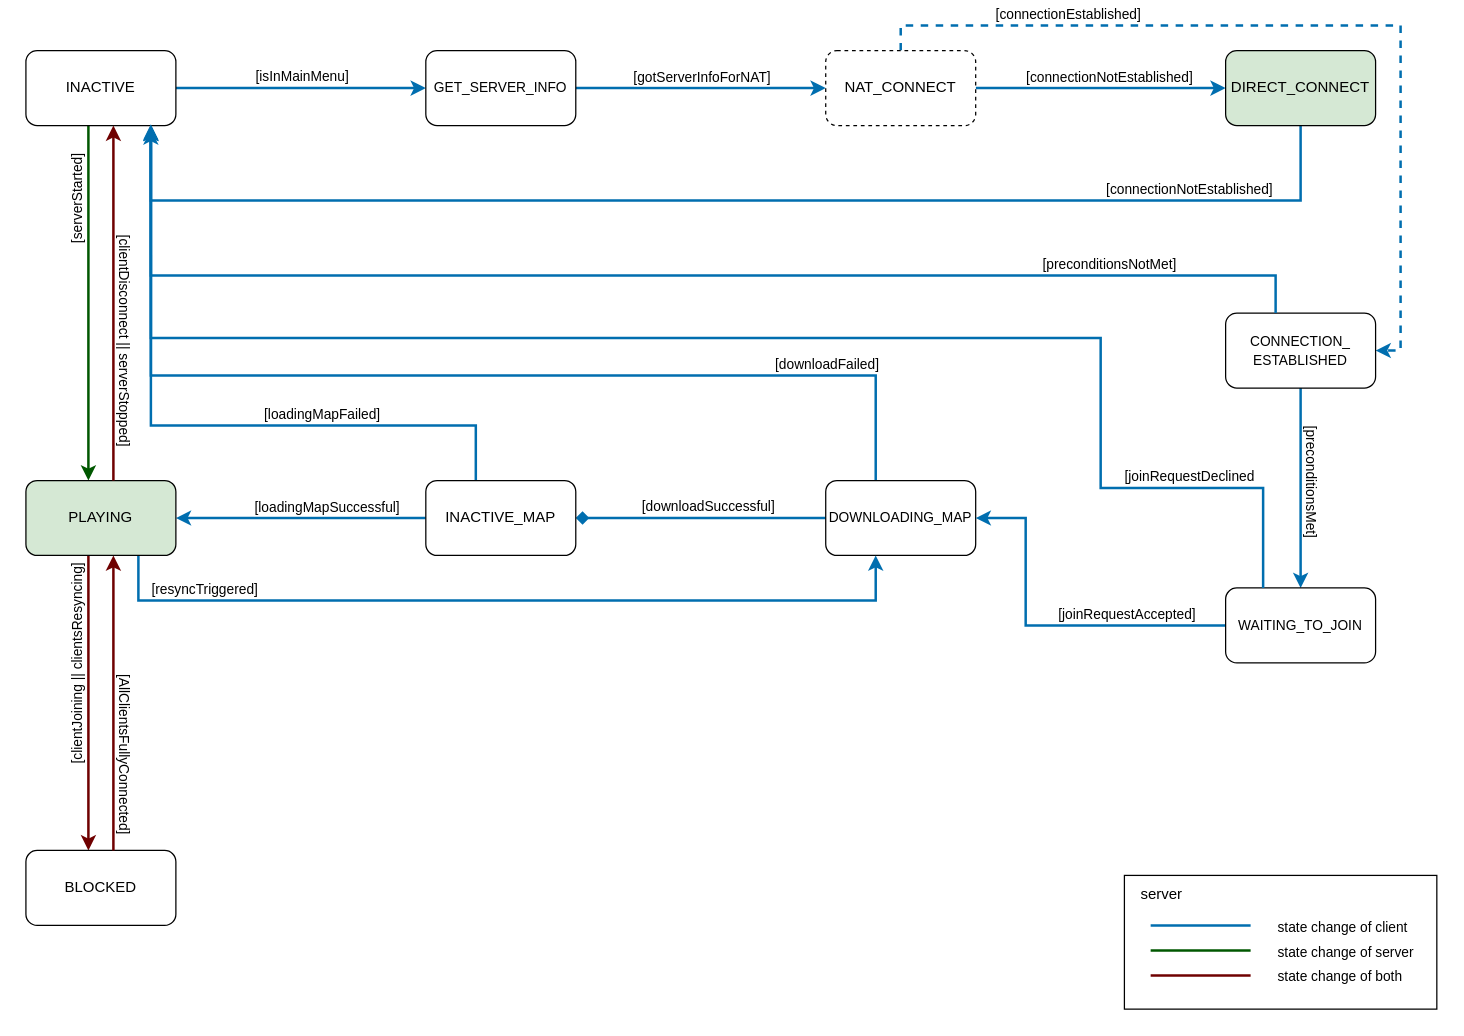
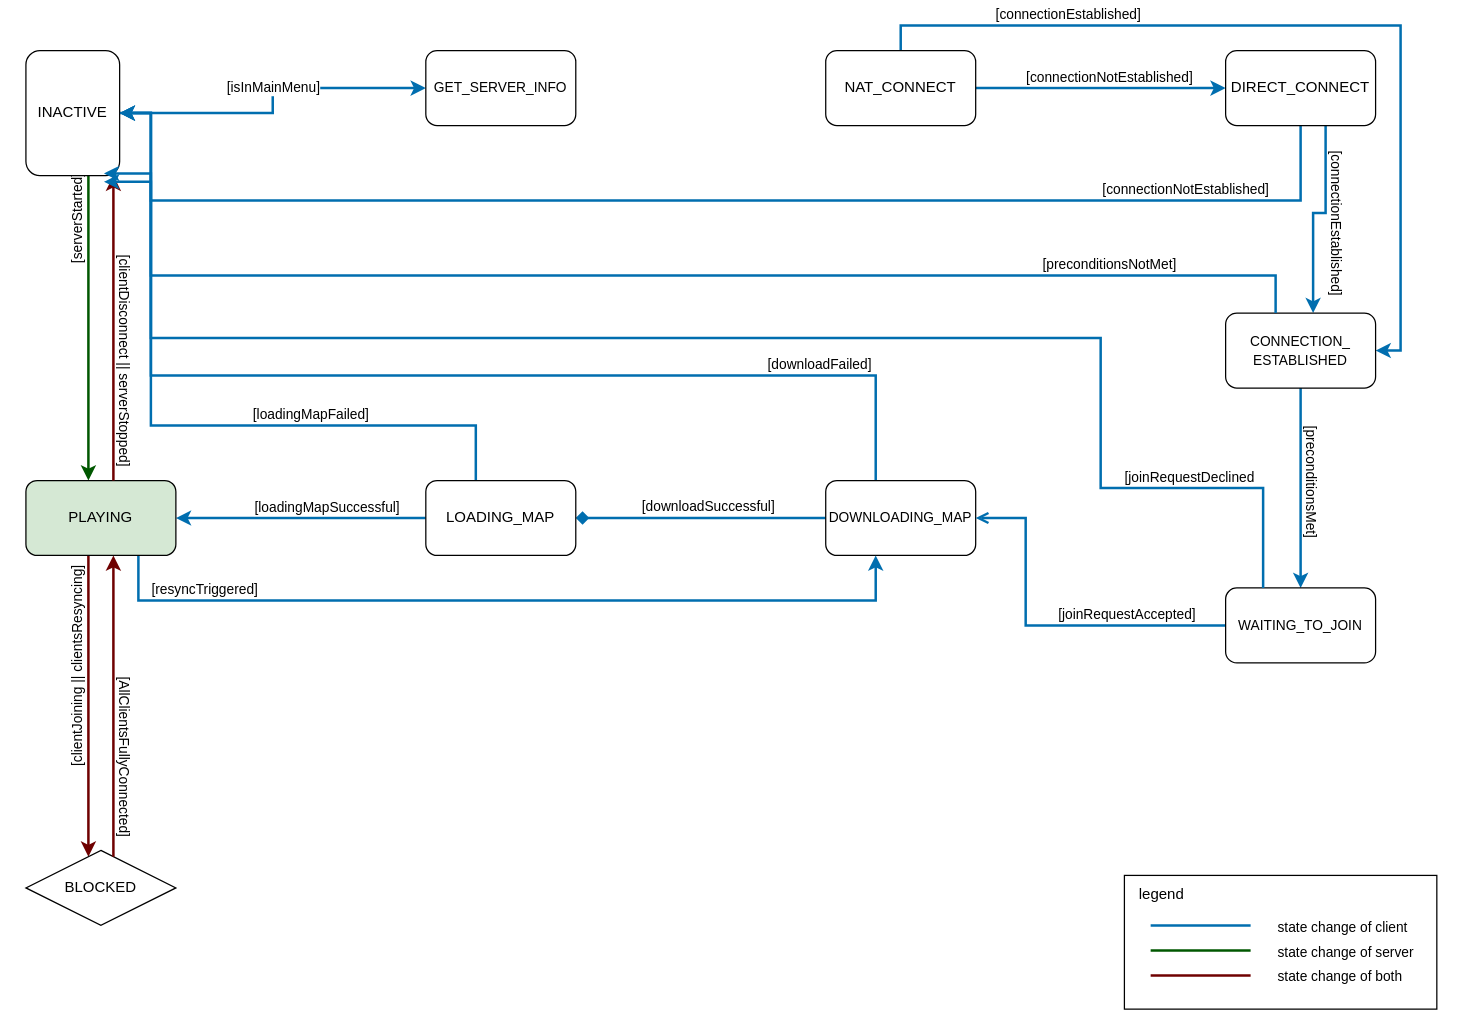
(1308, 26) -> (1308, 26)
(101, 88) -> (73, 113)
(695, 88) -> none
(901, 88) -> (901, 88)
(1301, 88) -> (1301, 88)
none -> (1318, 213)
(501, 518) -> (501, 518)
(988, 518) -> (986, 518)
(101, 888) -> (101, 888)
(1162, 894) -> (1162, 894)
